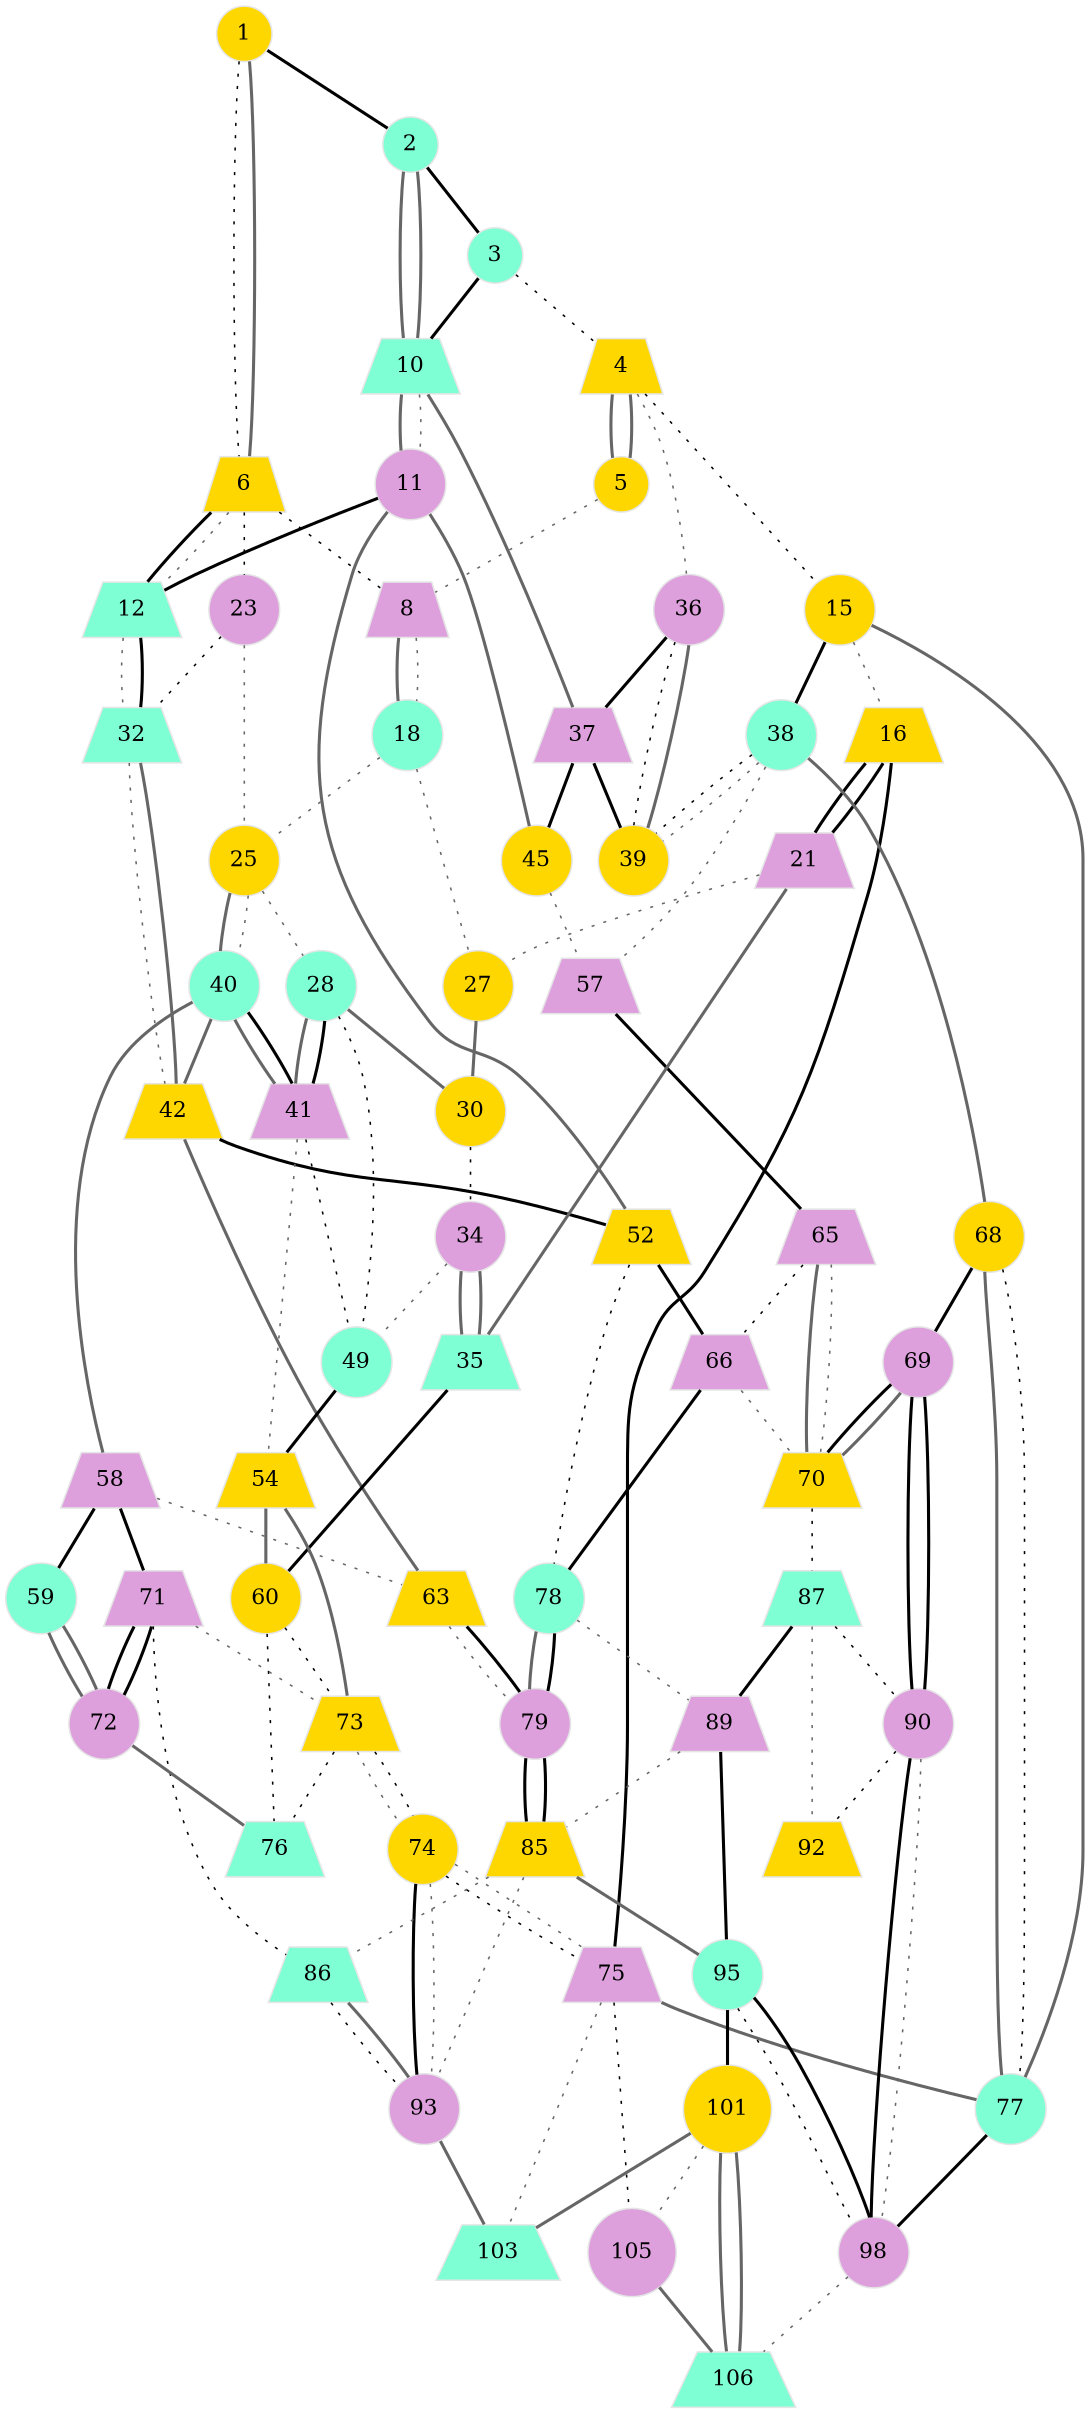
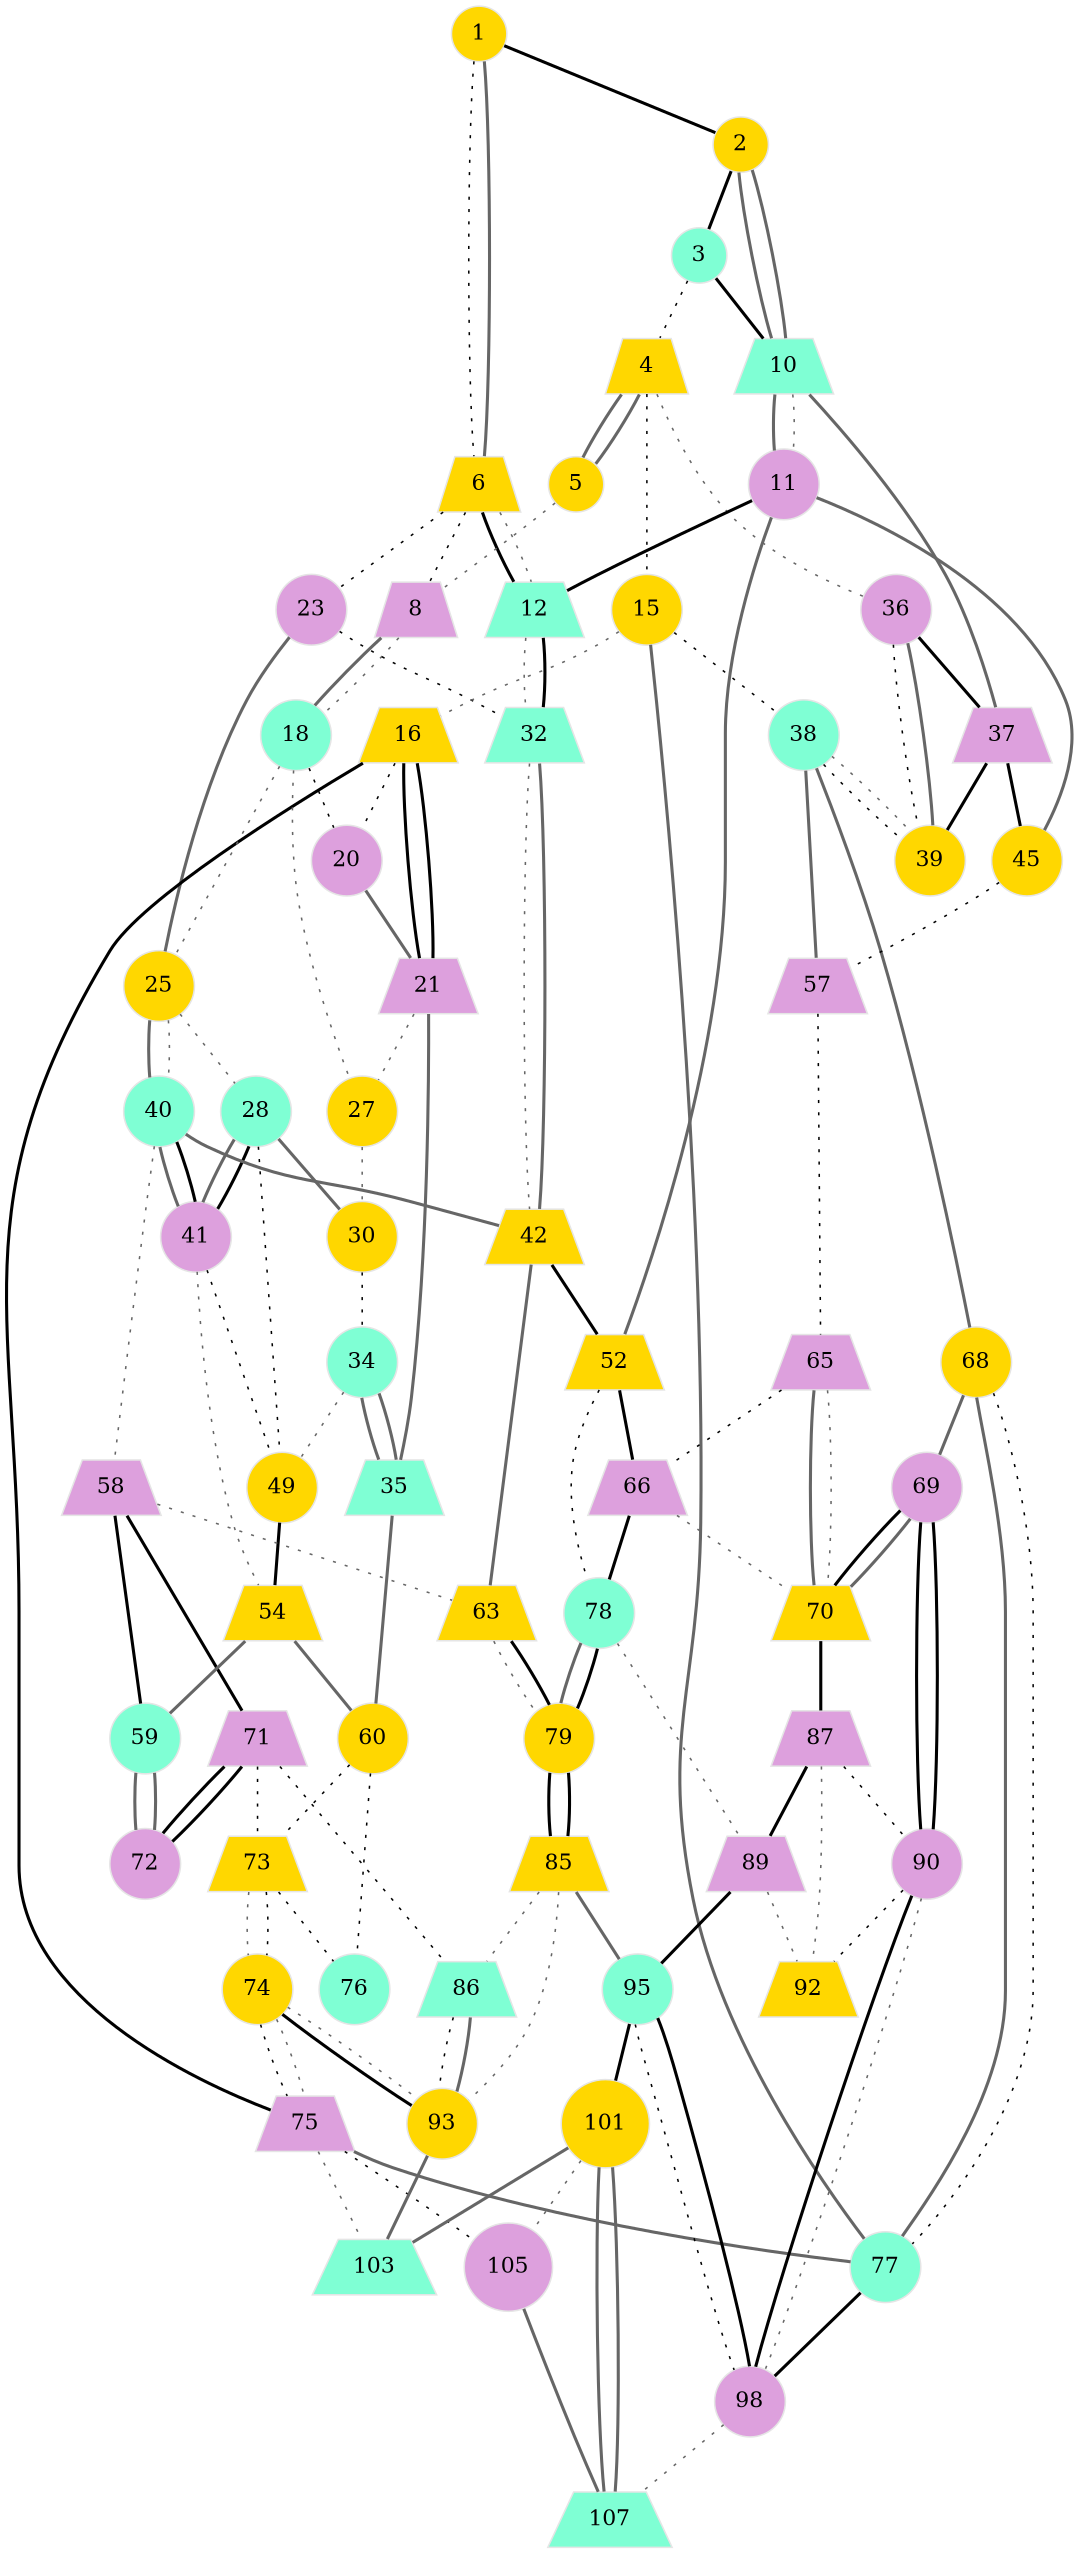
(410, 145) -> (741, 145)
(810, 673) -> (720, 669)
(244, 735) -> (210, 787)
none -> (347, 861)
(702, 870) -> (811, 864)
(565, 926) -> (926, 927)
(475, 1042) -> (362, 1174)
(300, 1111) -> (196, 1237)
(708, 1111) -> (819, 1174)
(78, 1207) -> (134, 1303)
(471, 1237) -> (362, 1362)
(954, 1300) -> (952, 1425)
(357, 1362) -> (282, 1488)
(372, 1476) -> (384, 1610)
(812, 1539) -> (821, 1676)
(327, 1598) -> (208, 1677)
(812, 1598) -> (821, 1738)
(257, 1664) -> (258, 1801)
(535, 1724) -> (559, 1738)
(188, 1785) -> none
(615, 1795) -> (782, 1927)
(275, 1849) -> (354, 1989)
(424, 2109) -> (442, 2124)
(734, 2380) -> (610, 2520)
